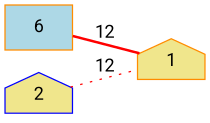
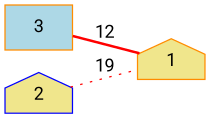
(39, 28) -> (39, 28)
(105, 67) -> (105, 67)
